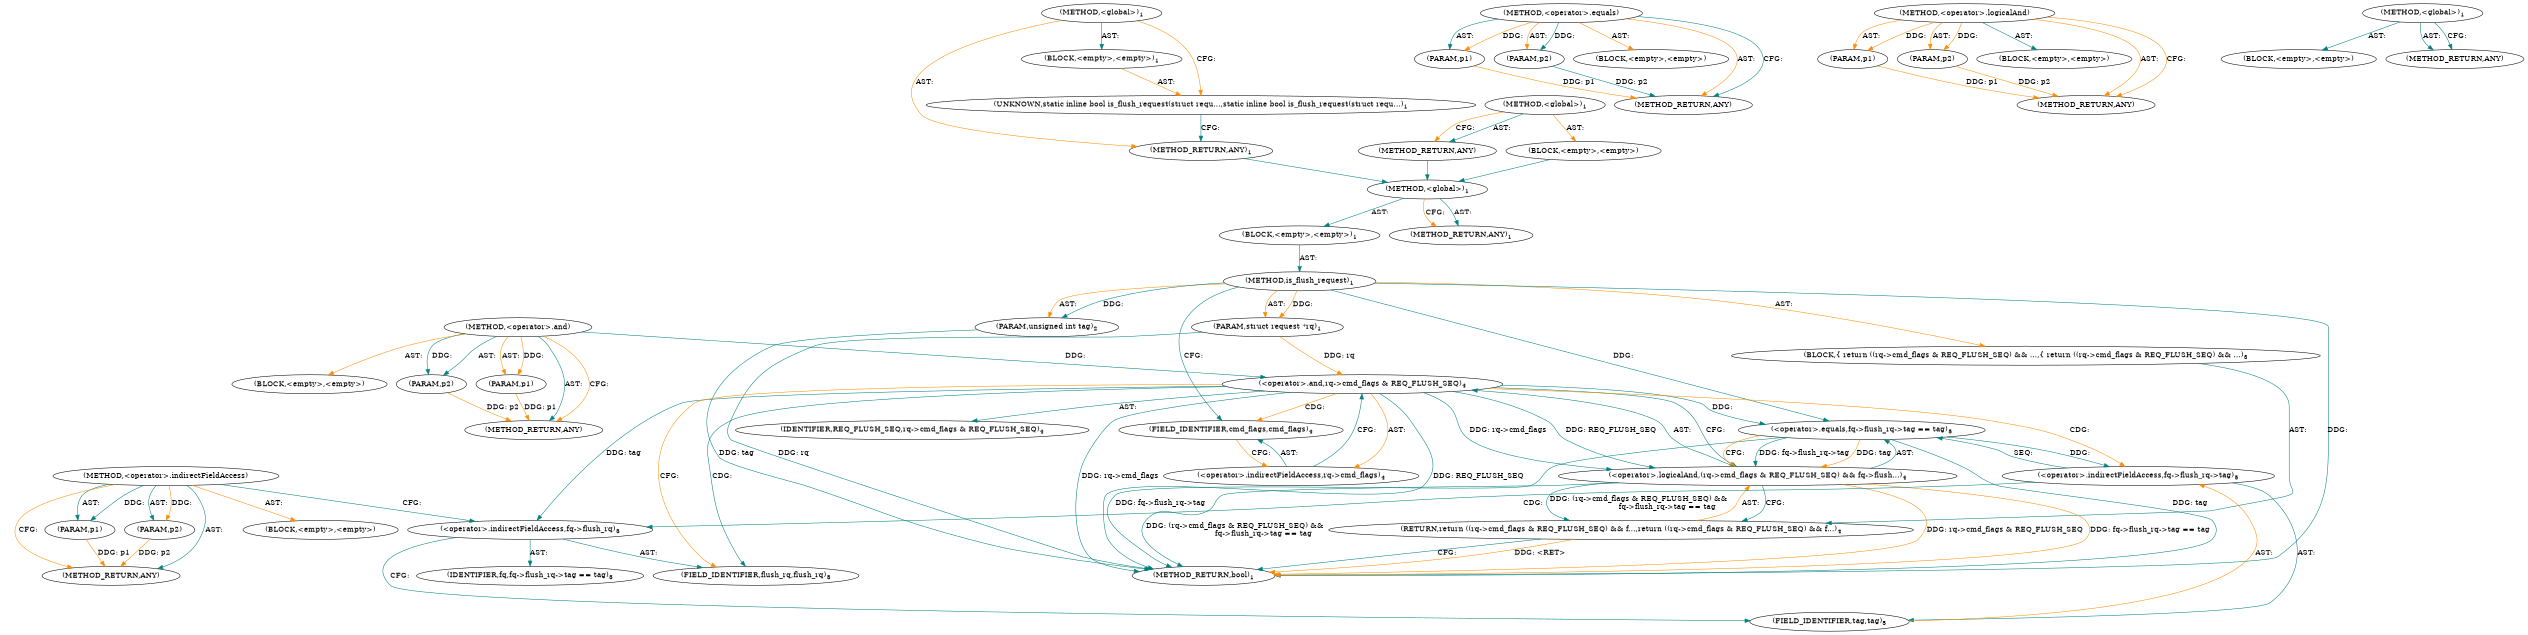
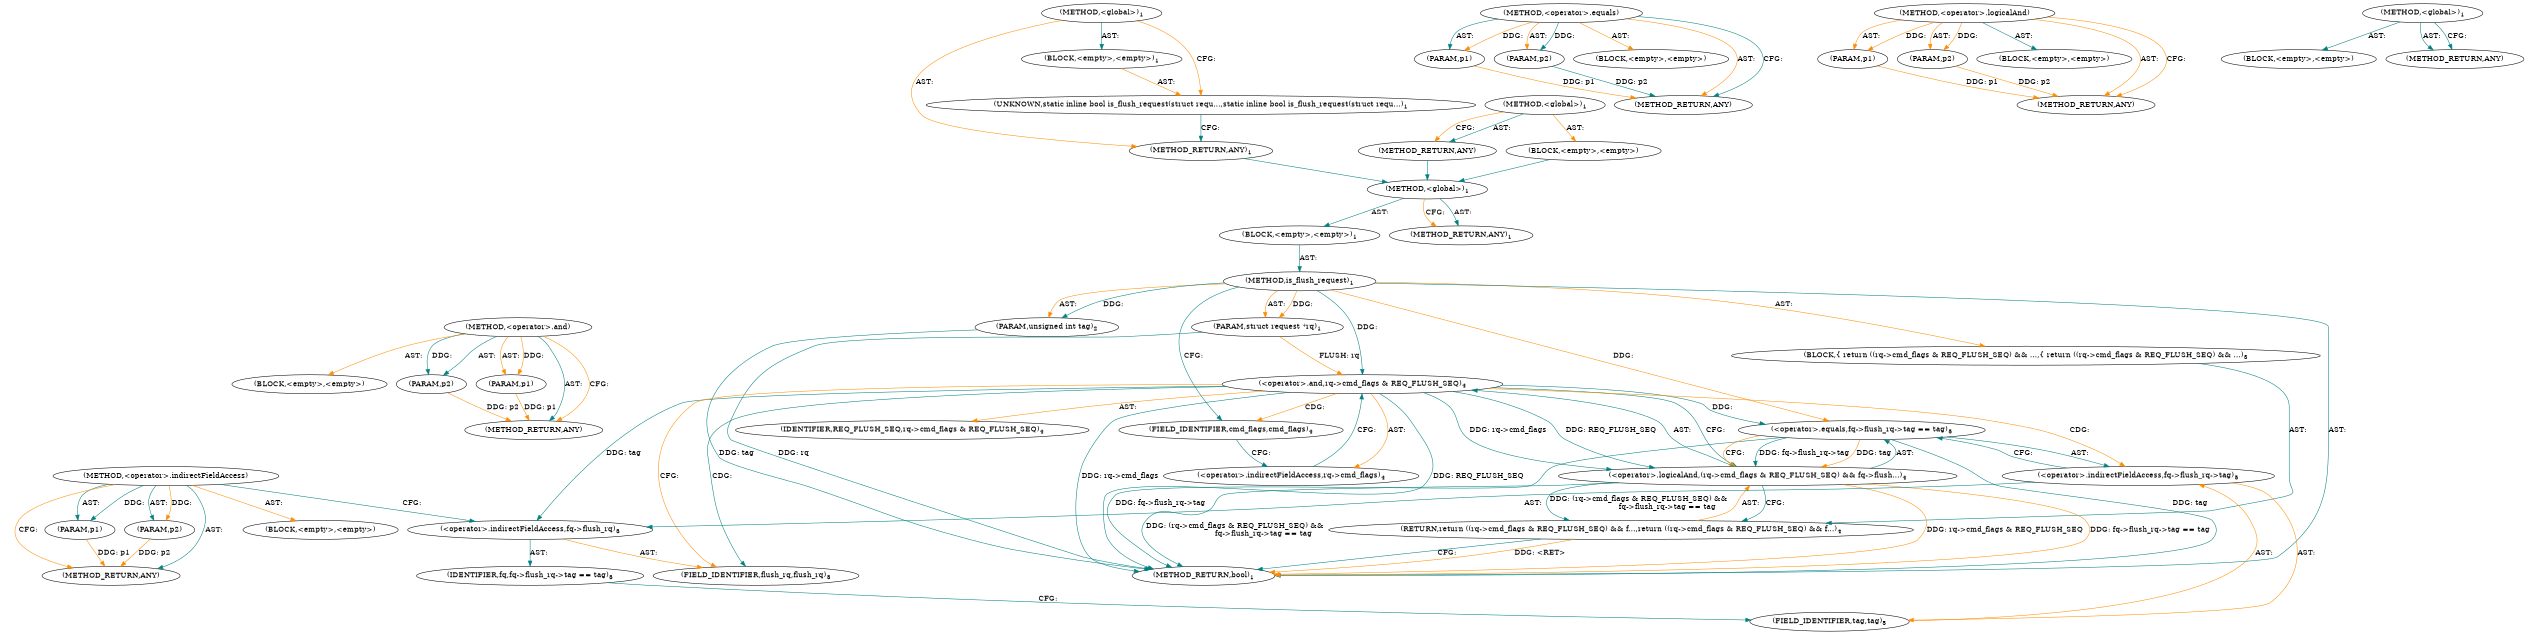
(921, 354) -> (1351, 323)
(1577, 355) -> (1577, 355)
(1340, 356) -> (1340, 356)
(1121, 403) -> (1121, 403)
(2339, 430) -> (2339, 430)
(1277, 452) -> none
(2025, 453) -> (2025, 453)
(2081, 453) -> (2081, 453)
(1248, 454) -> (1248, 454)
(1535, 503) -> (1535, 503)
(630, 555) -> (630, 555)
(1016, 612) -> (1177, 607)
(2174, 613) -> (2174, 613)
